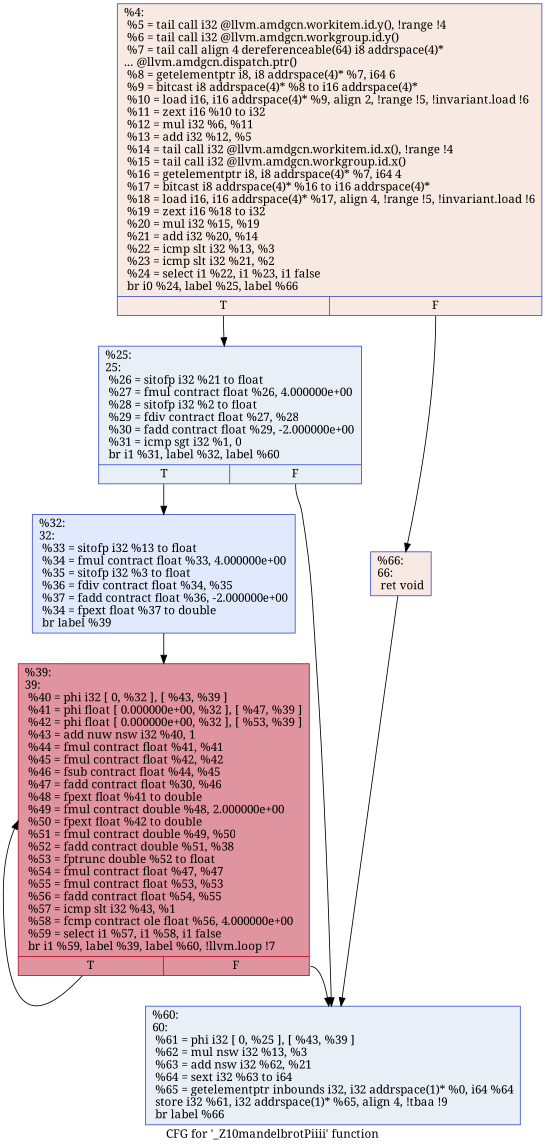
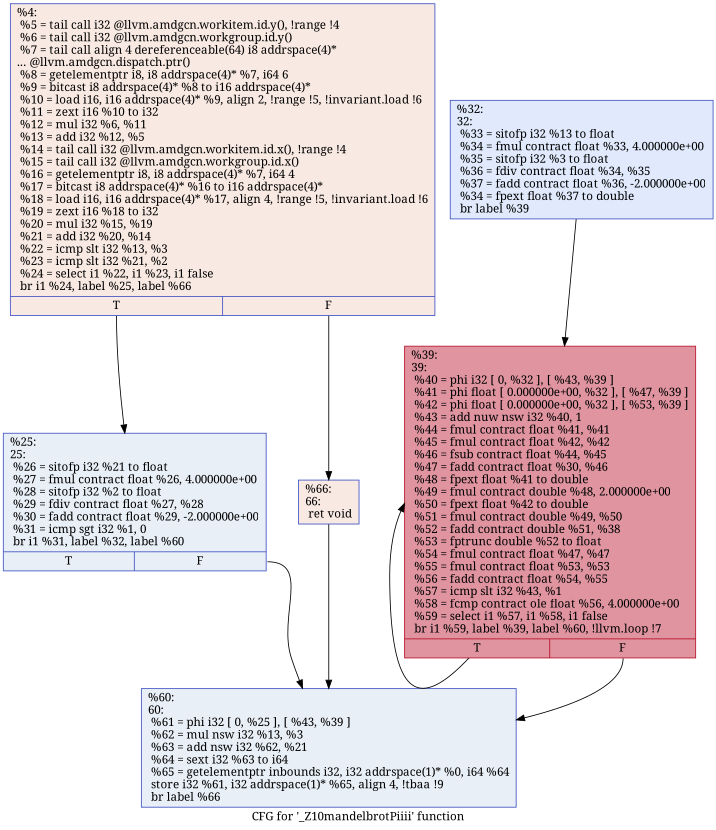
(211, 286) -> (104, 286)
(164, 495) -> none
